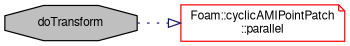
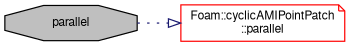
(71, 23) -> (71, 23)
